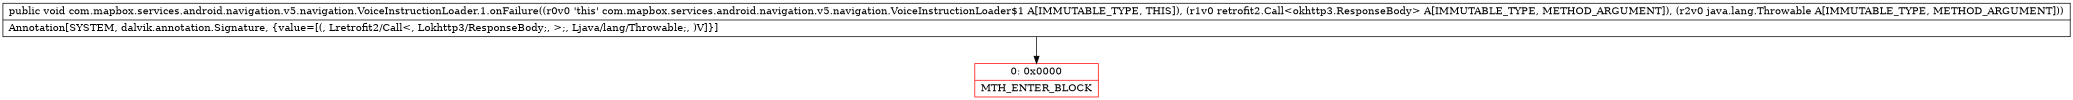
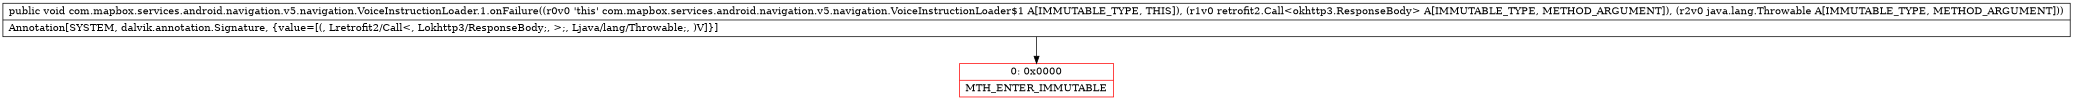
(1037, 88) -> (1037, 88)
